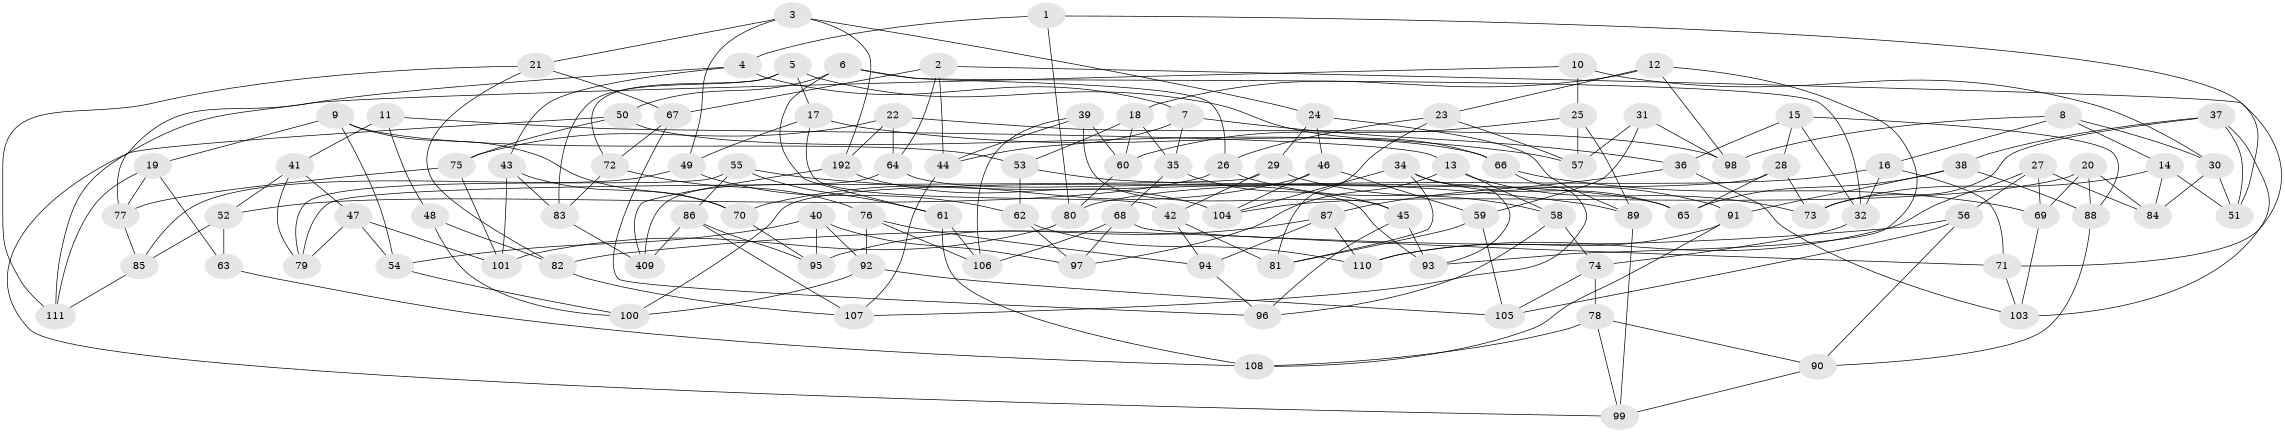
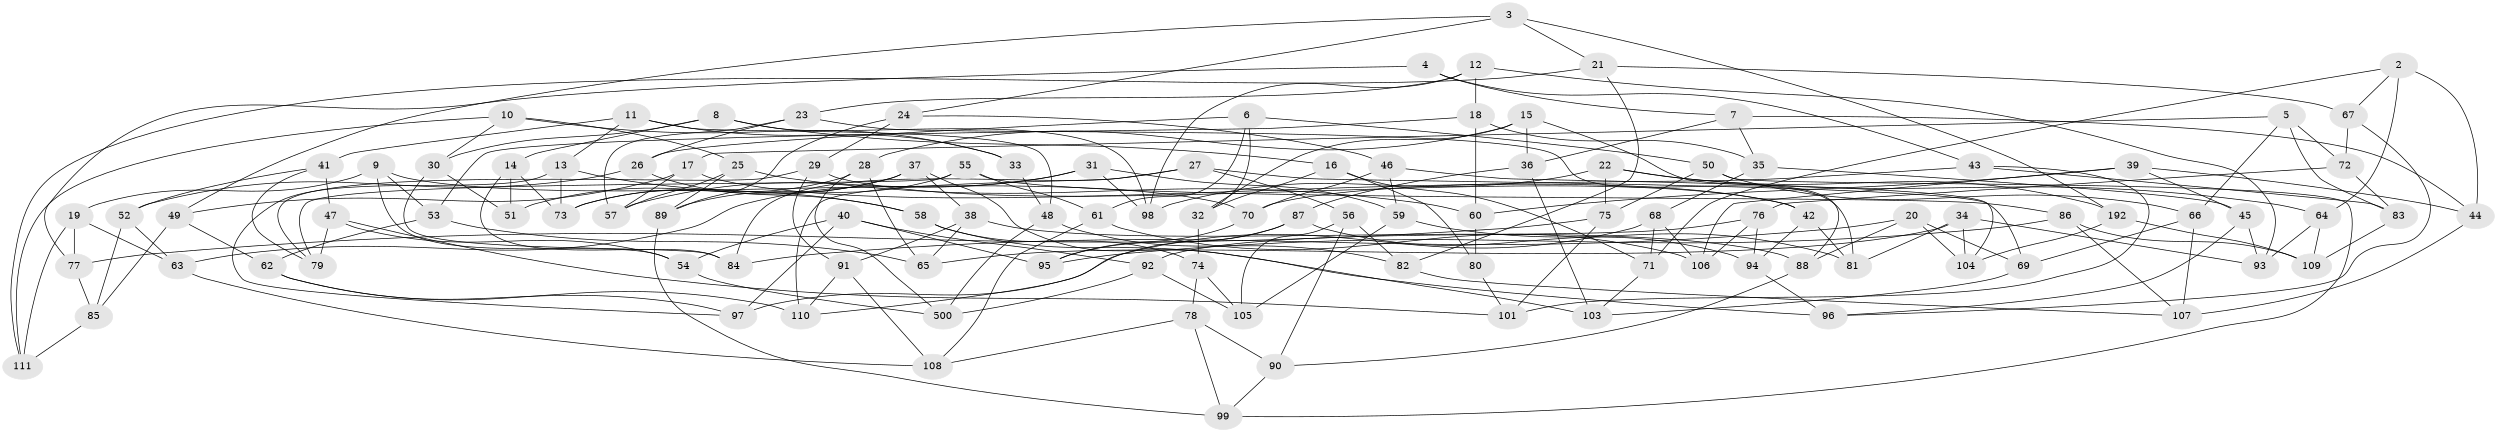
(1047, 15) -> none
none -> (1016, 166)
none -> (682, 229)
(645, 266) -> (2312, 266)
(630, 317) -> (943, 317)
